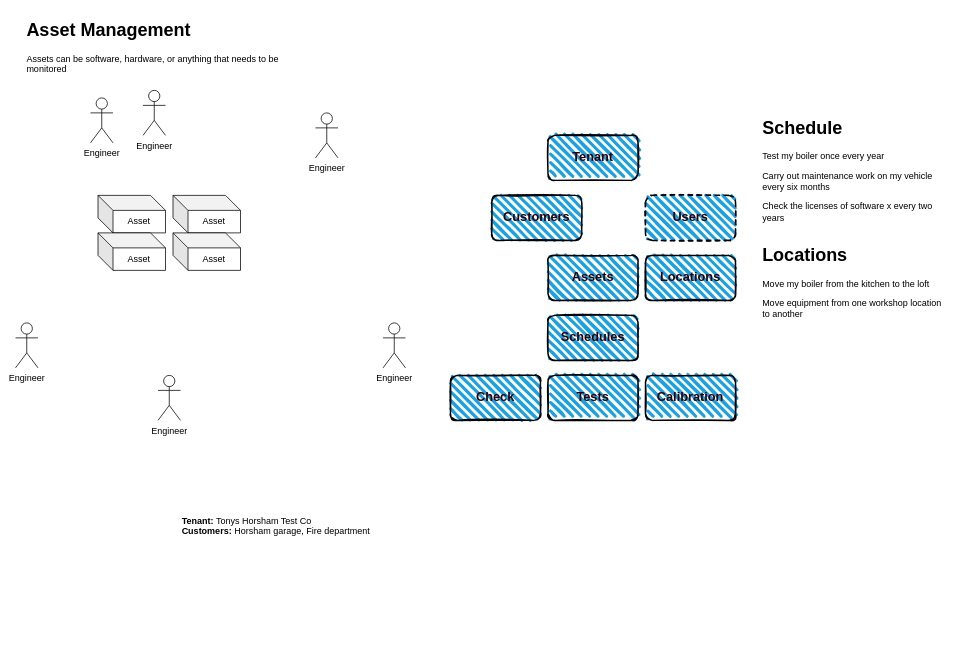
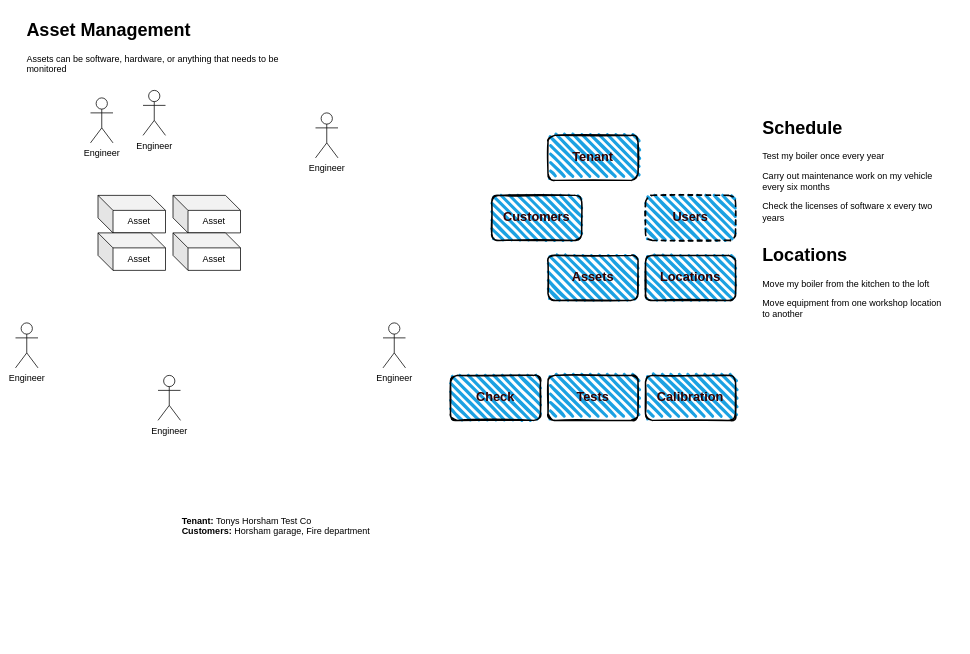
(593, 338) -> none
